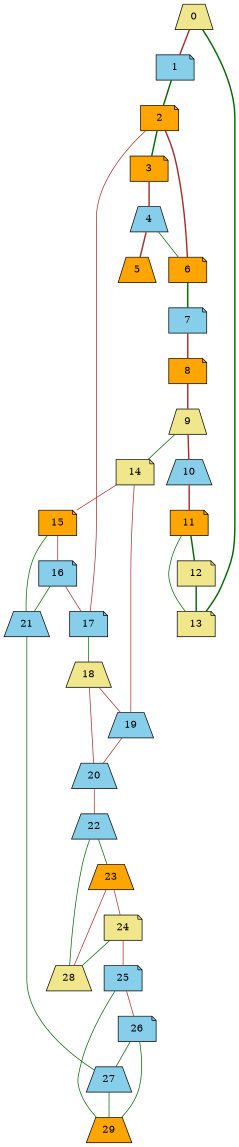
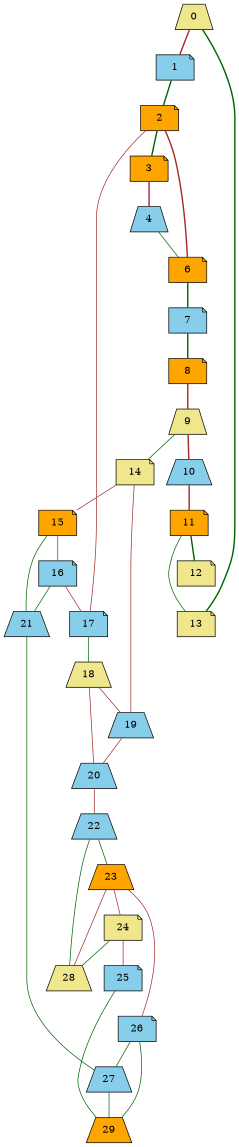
(137, 270) -> none
(188, 346) -> (188, 346)
(196, 599) -> none
(130, 1004) -> (155, 950)
